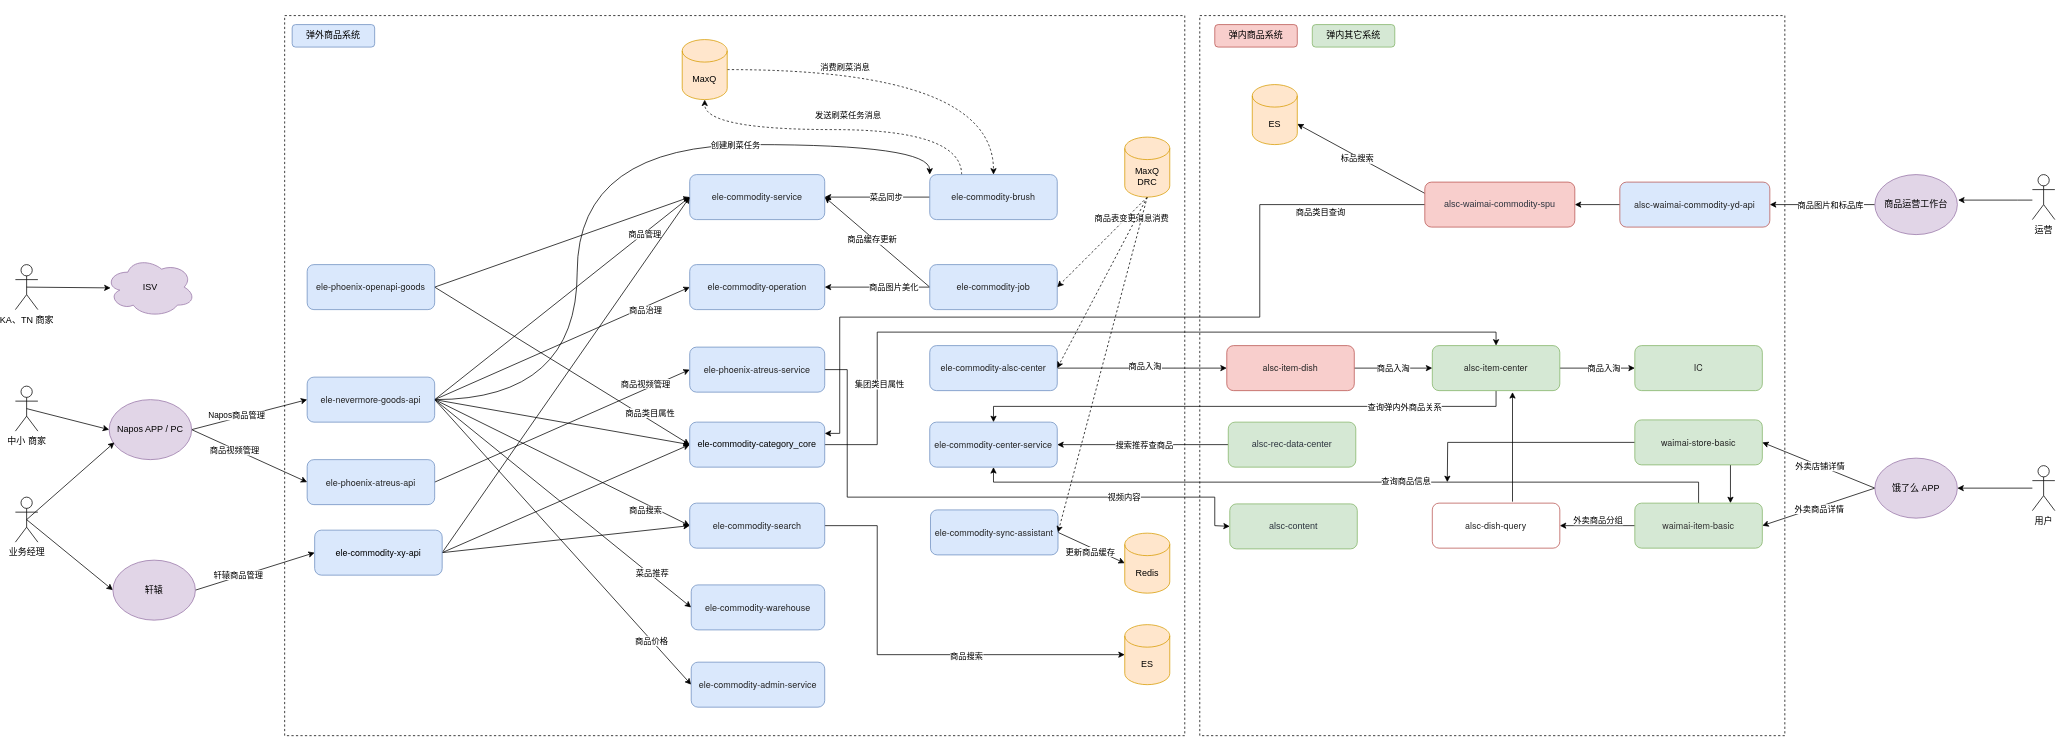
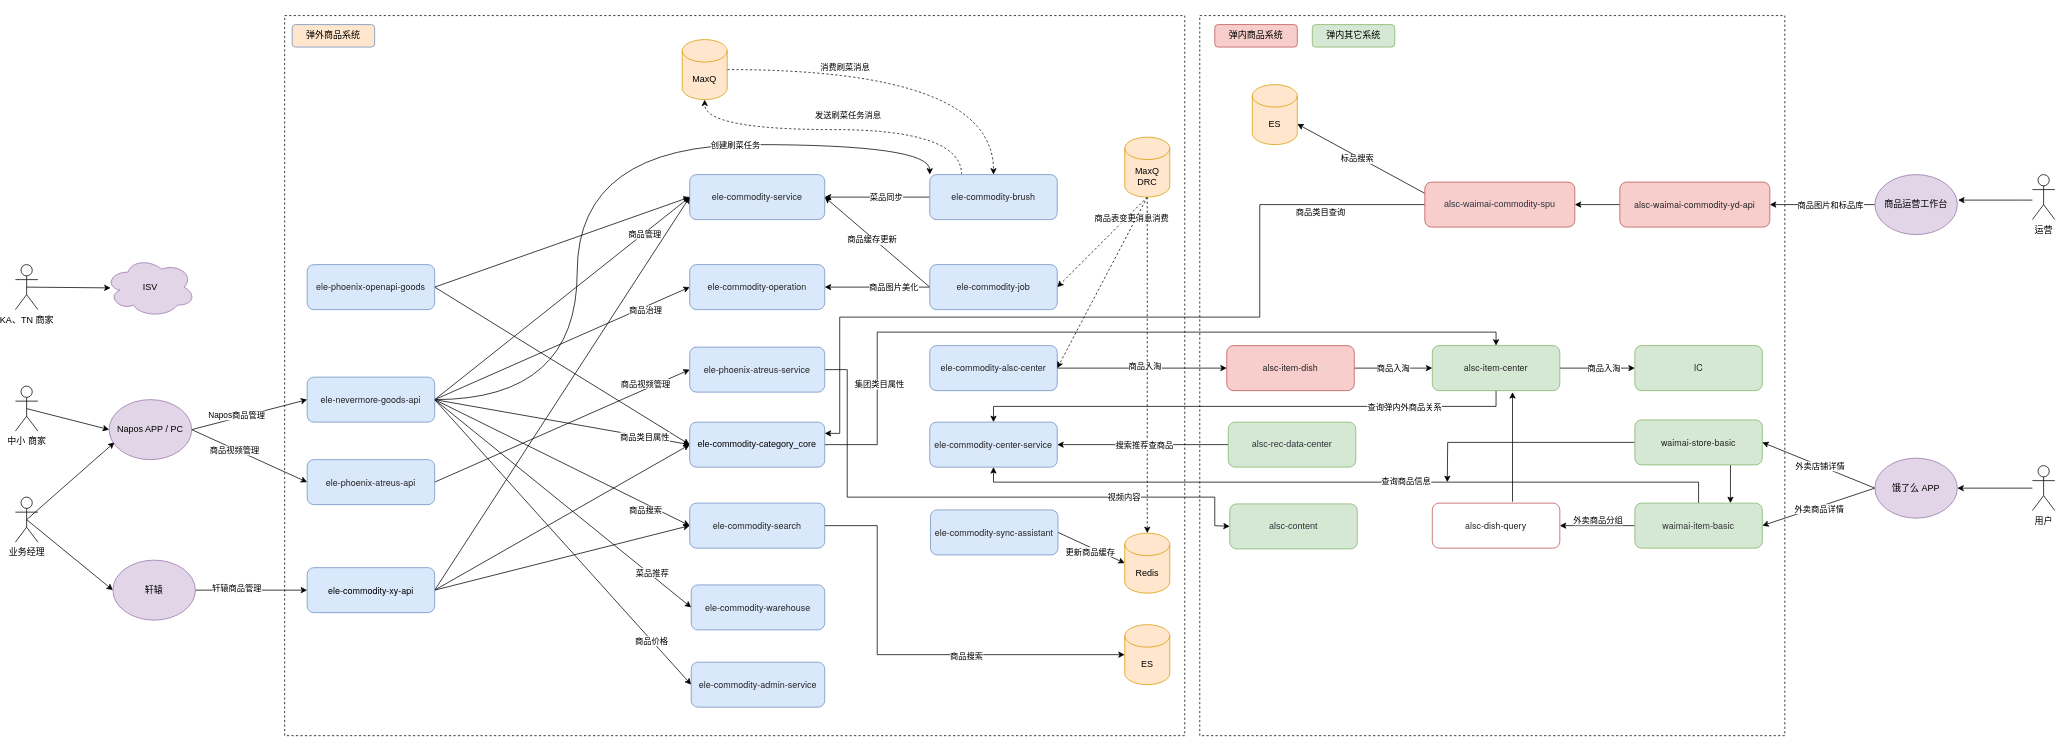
(333, 36) -> (333, 36)
(1695, 204) -> (1695, 204)
(1088, 419) -> (1147, 319)
(378, 552) -> (371, 590)
